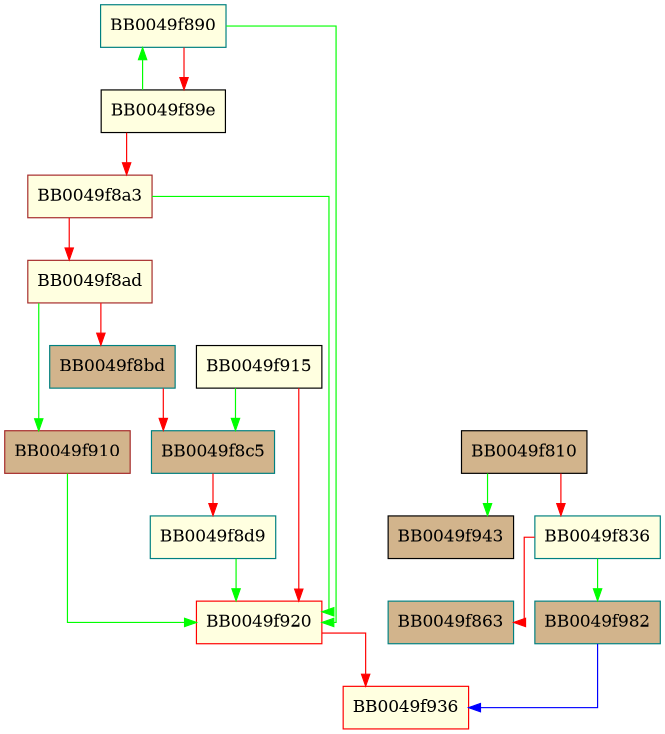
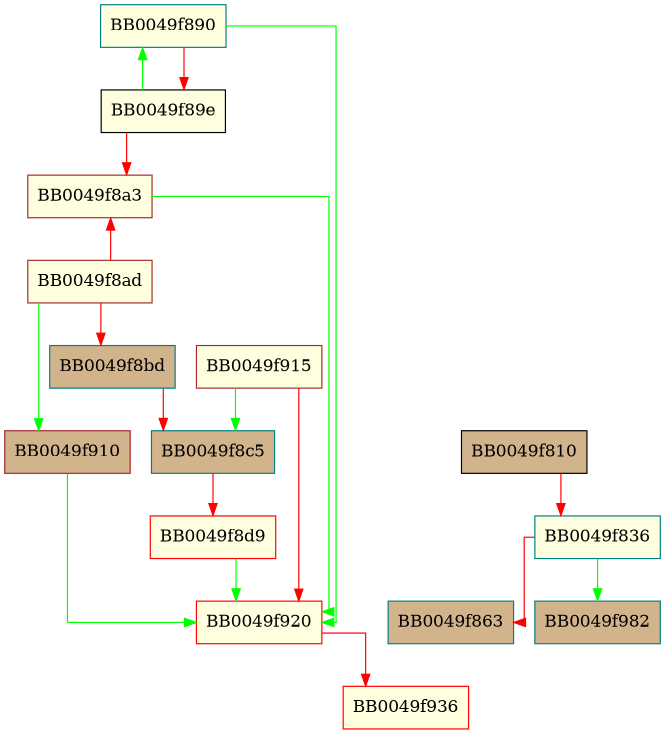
(69, 233) -> (111, 245)
(259, 367) -> (259, 367)
(213, 537) -> (213, 537)
(451, 537) -> none
(571, 708) -> none
